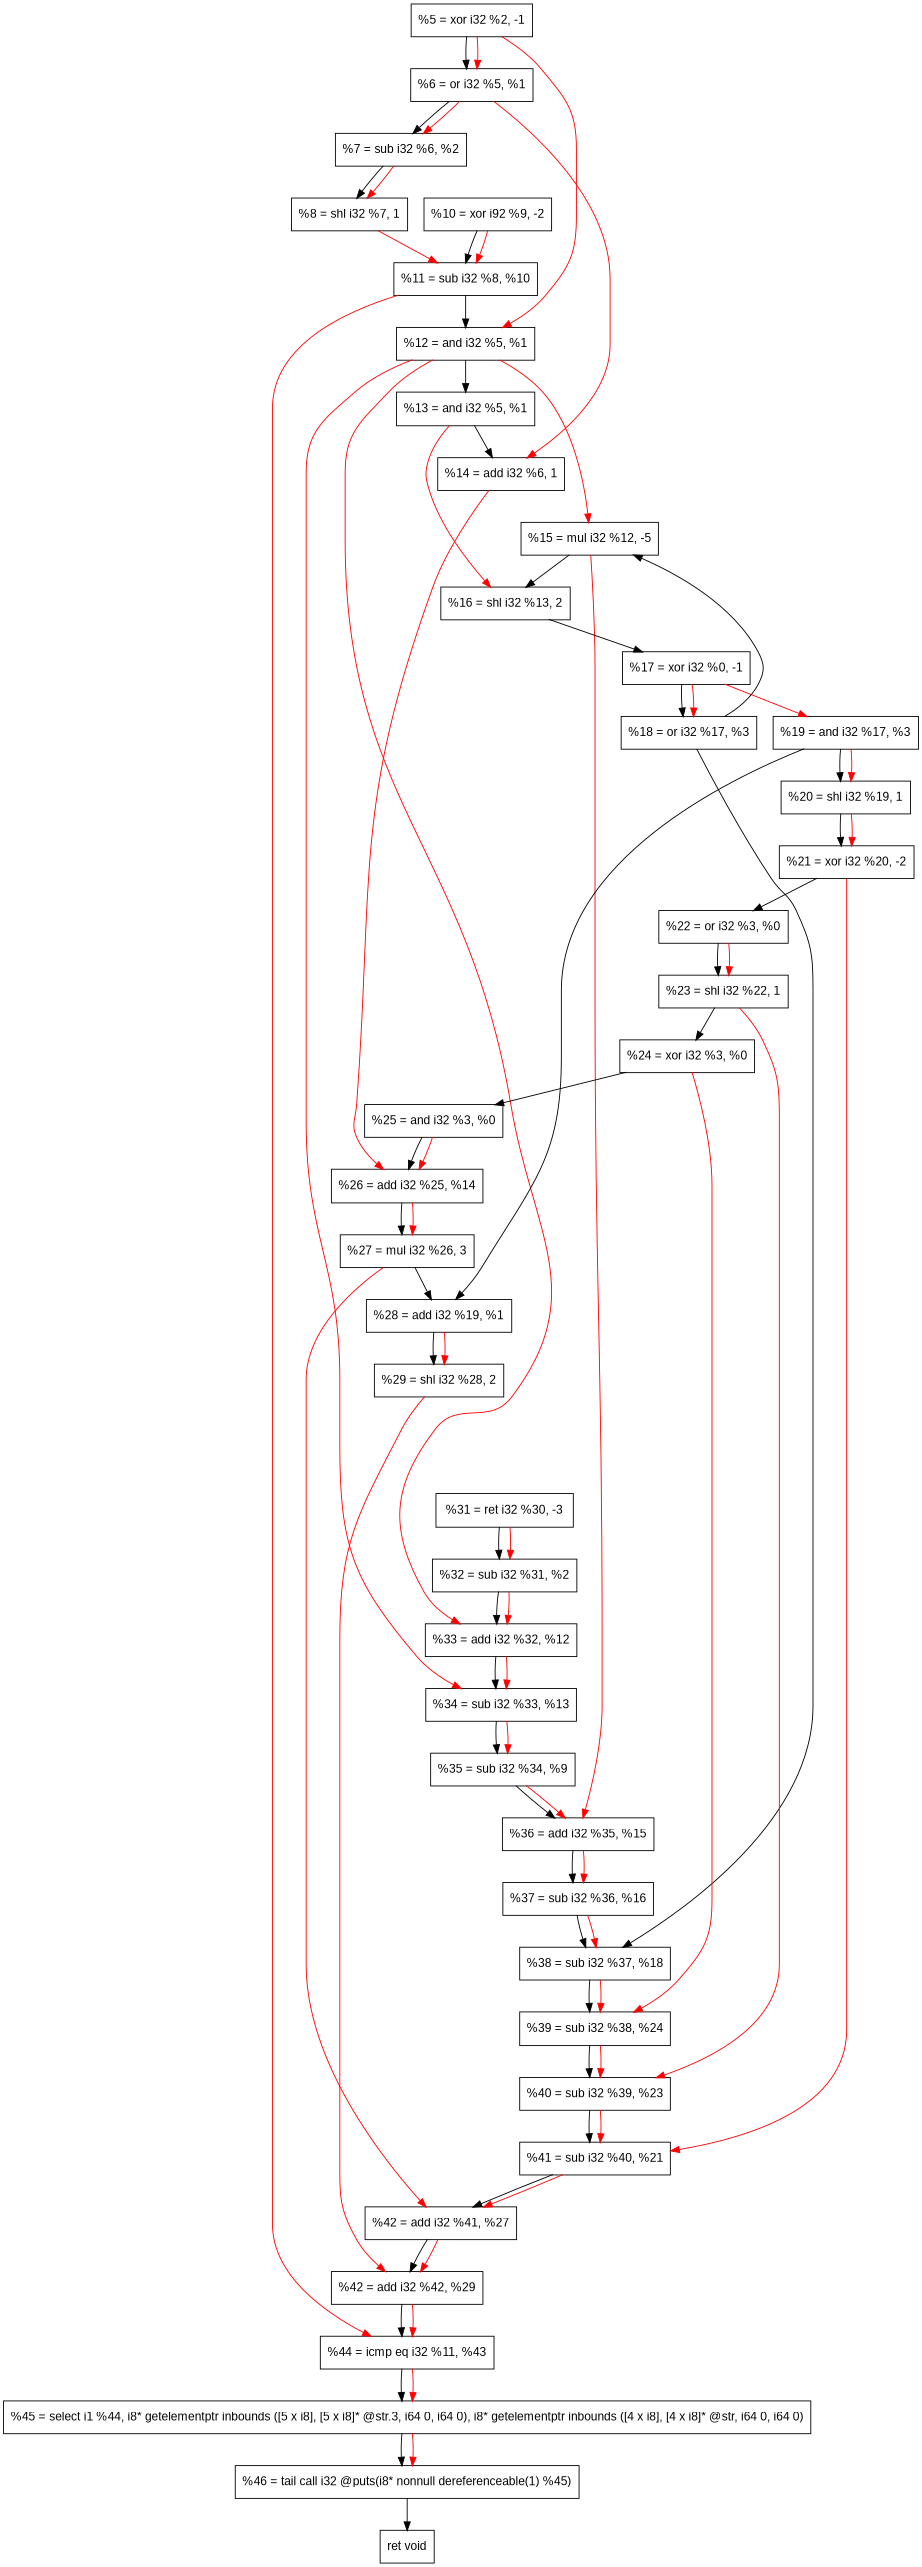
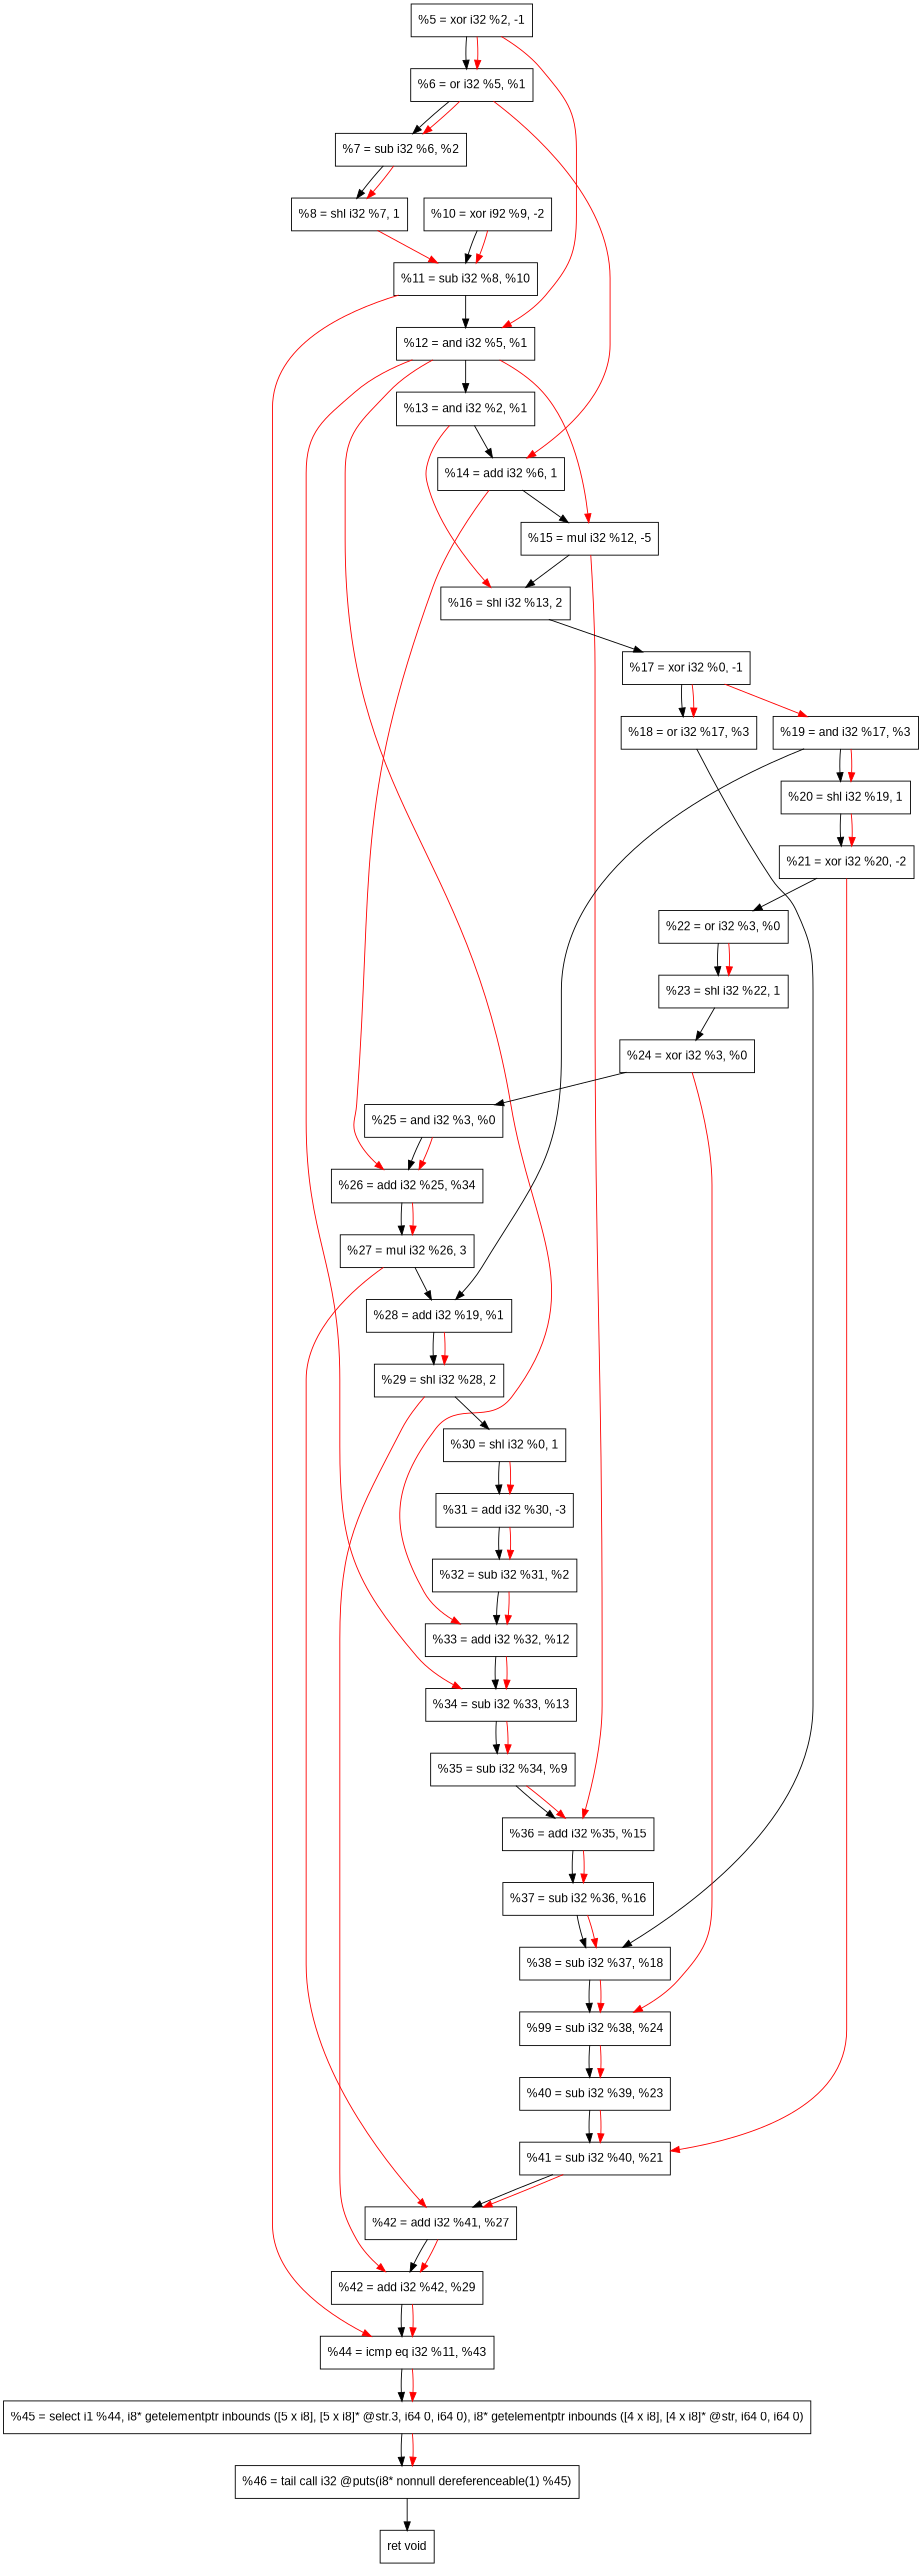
(466, 409) -> (466, 409)
(738, 623) -> (542, 504)
(407, 1186) -> (407, 1186)
none -> (505, 1445)
(505, 1510) -> (505, 1510)
(779, 1566) -> none
(595, 2029) -> (595, 2029)
